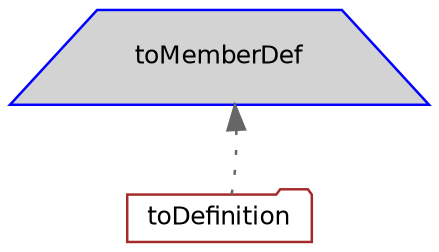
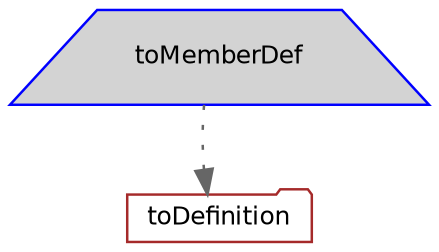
(236, 163) -> (203, 137)
